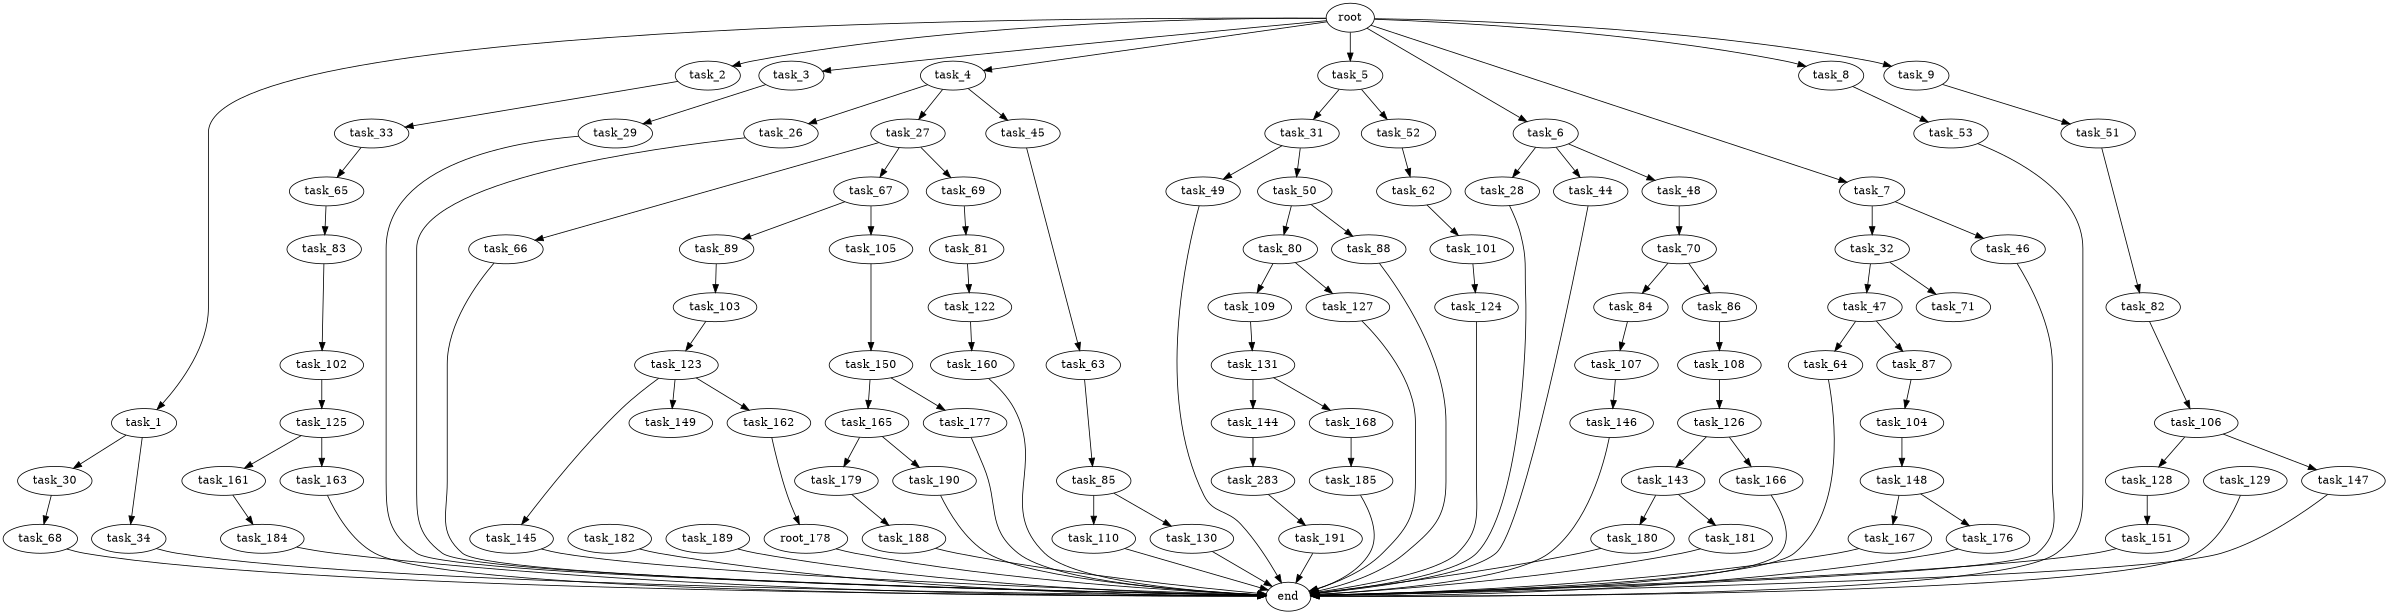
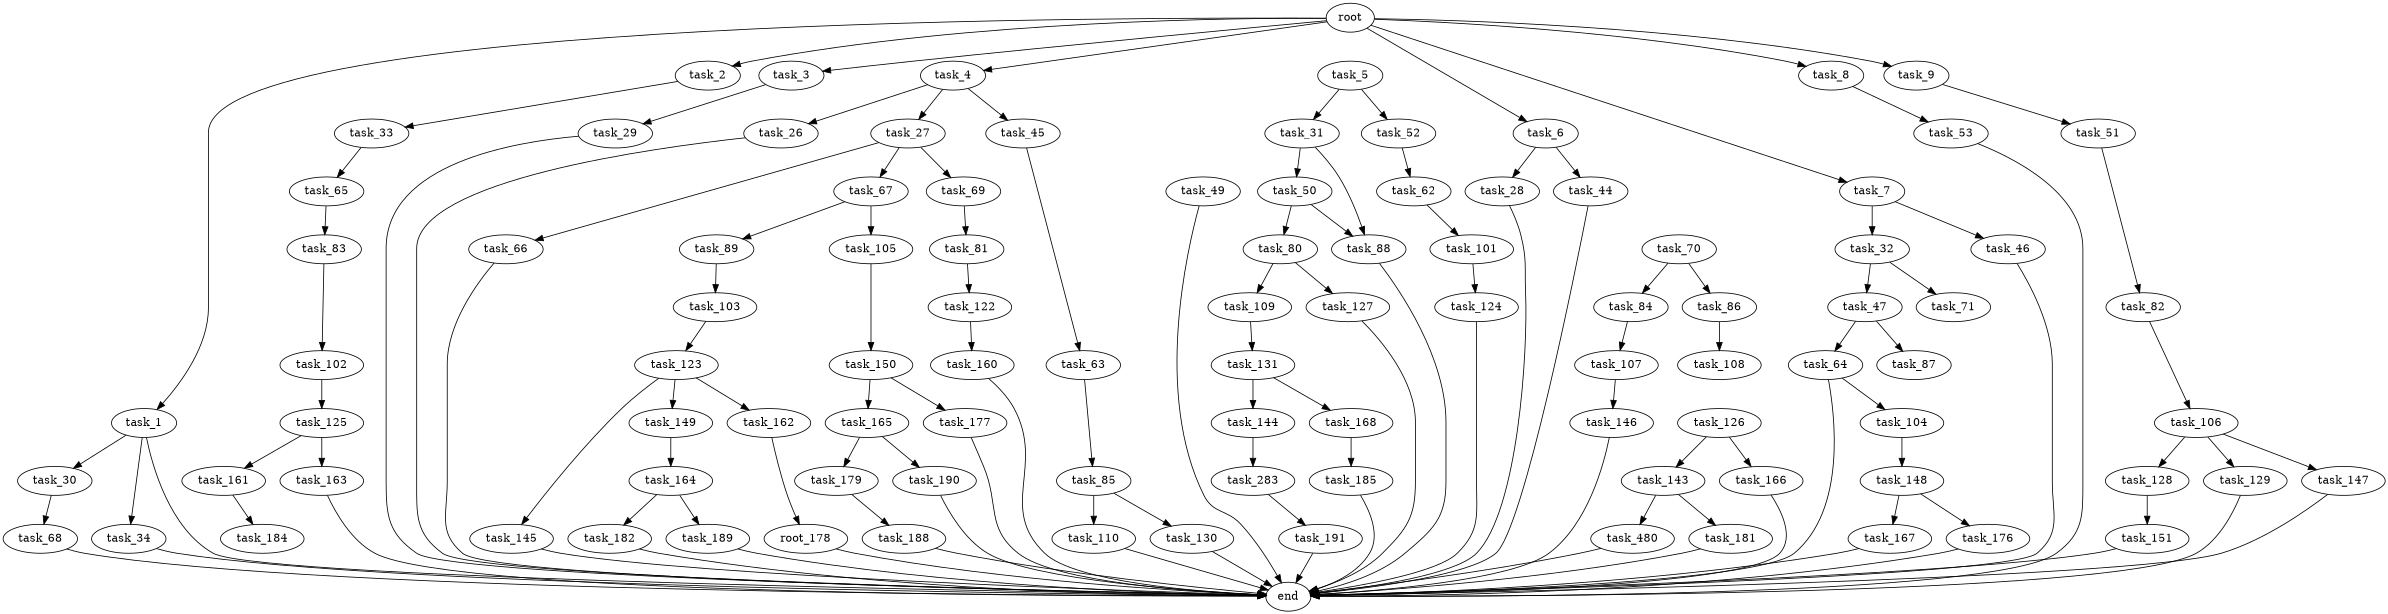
(1350, 43) -> none
(1256, 160) -> (1343, 184)
(1679, 191) -> none
(1719, 390) -> none
(1909, 390) -> (1860, 391)
none -> (2218, 449)
none -> (671, 481)
(1633, 539) -> (1633, 539)
(776, 586) -> (666, 582)
